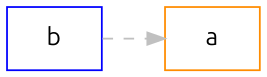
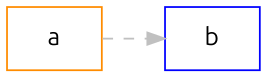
(125, 39) -> (125, 39)
